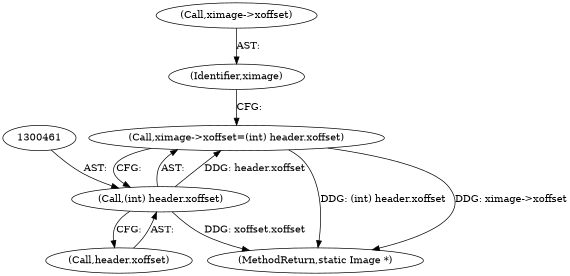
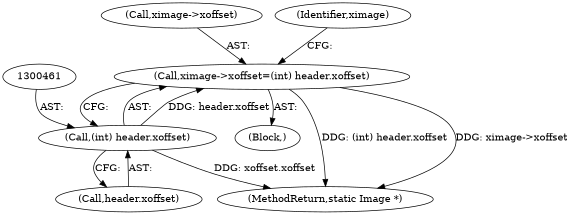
(237, 43) -> (219, 44)
none -> (268, 138)
